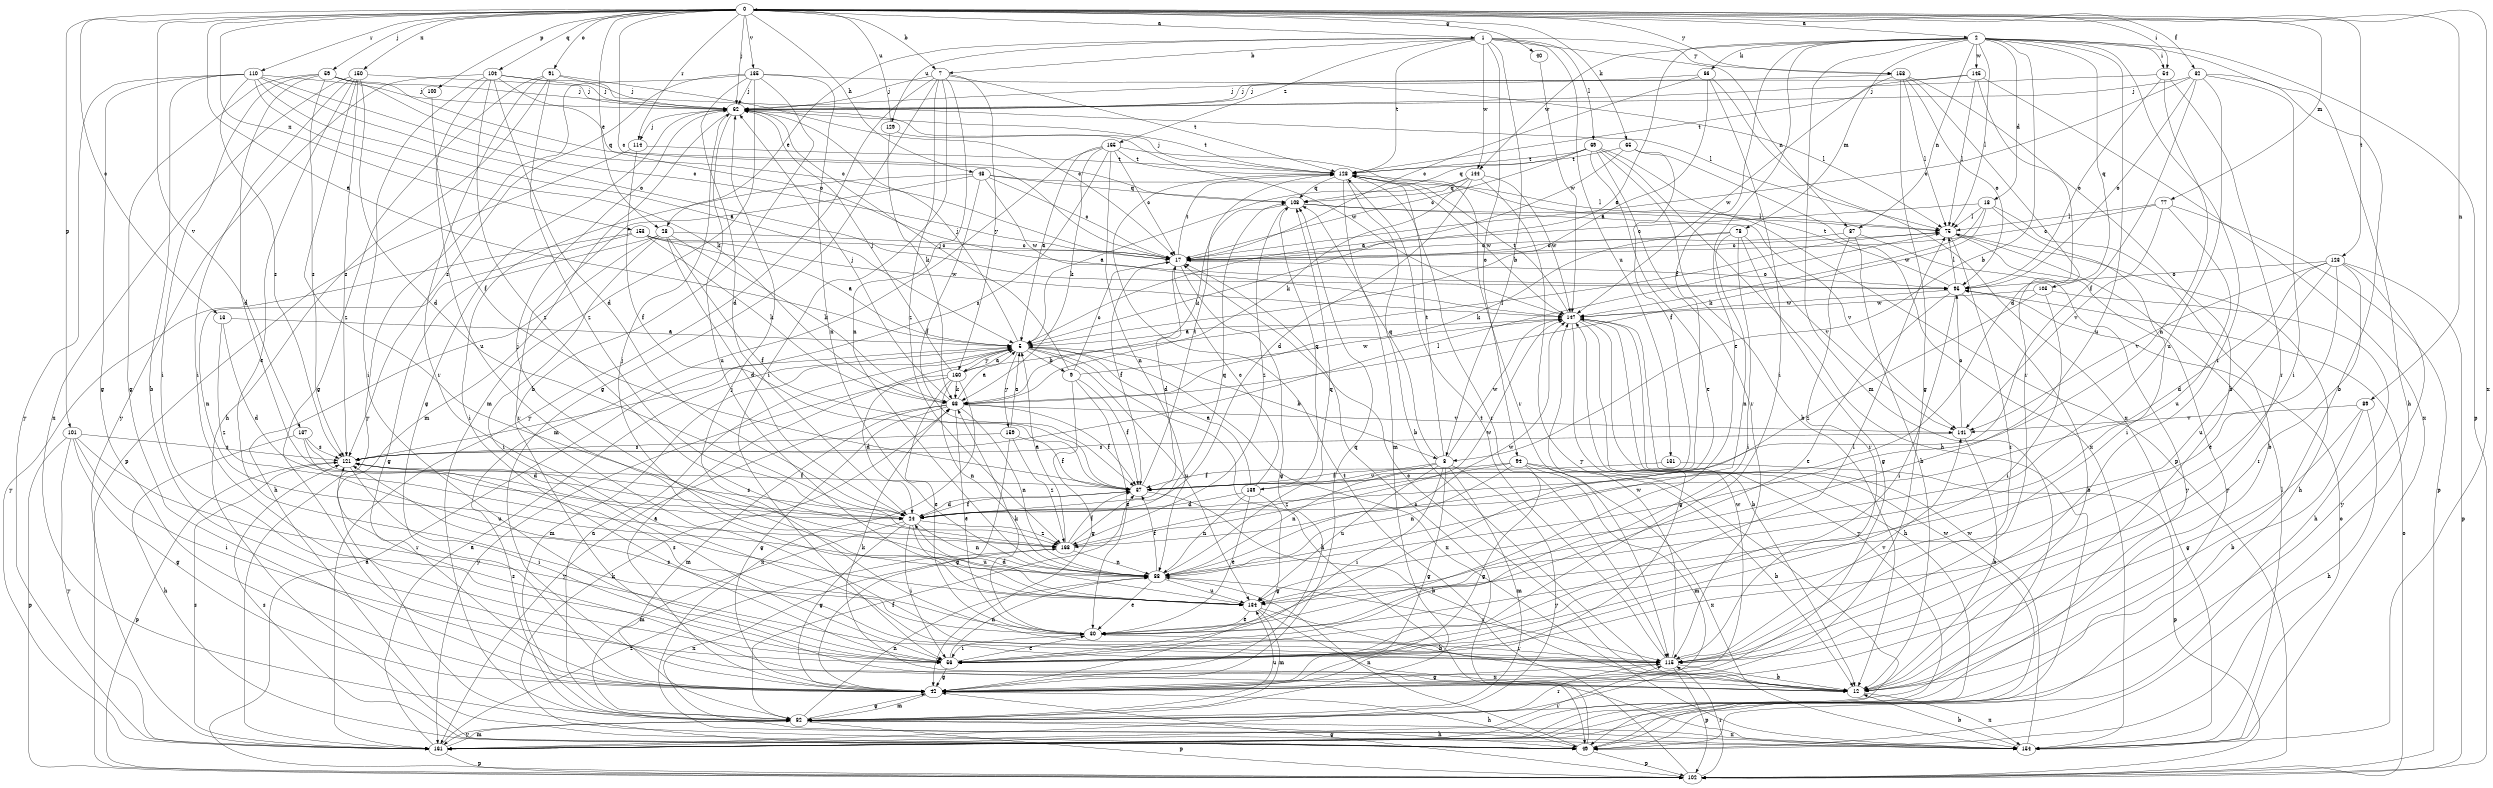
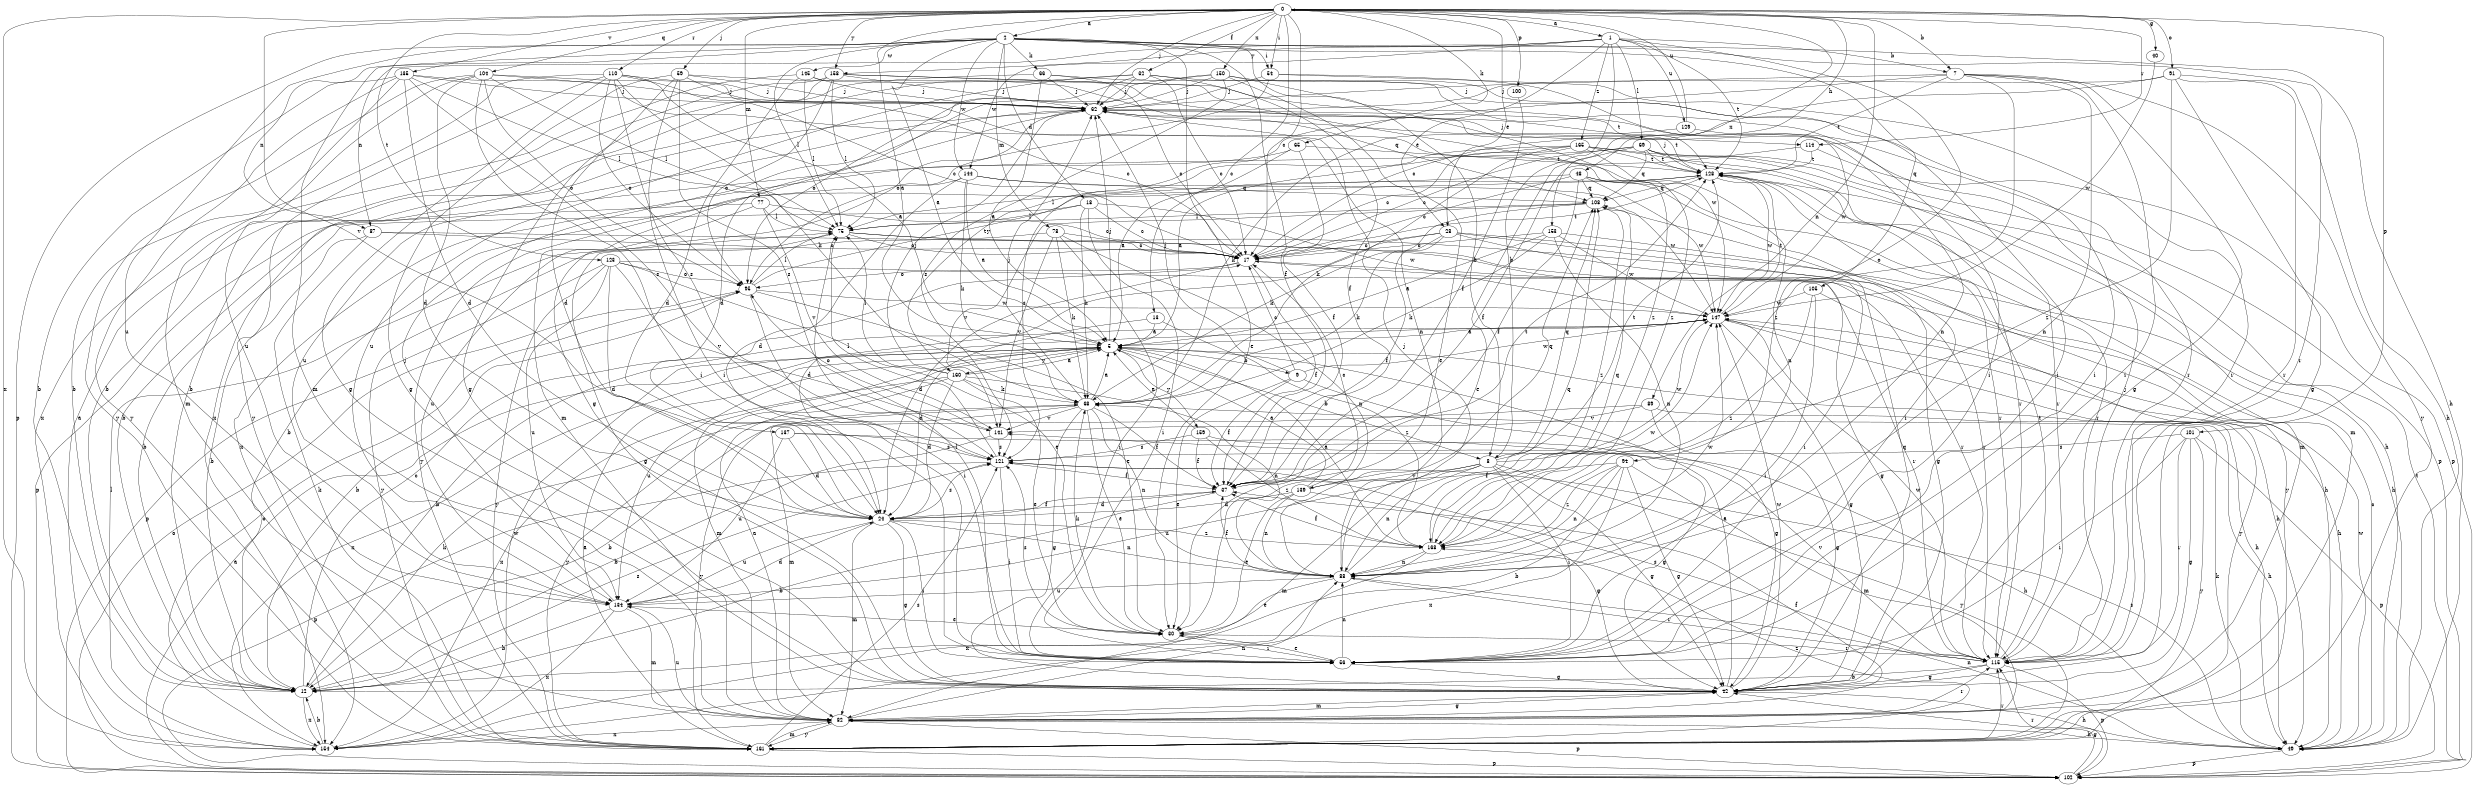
(2126, 419) -> (79, 419)
(1671, 462) -> none
(2187, 491) -> (320, 491)
